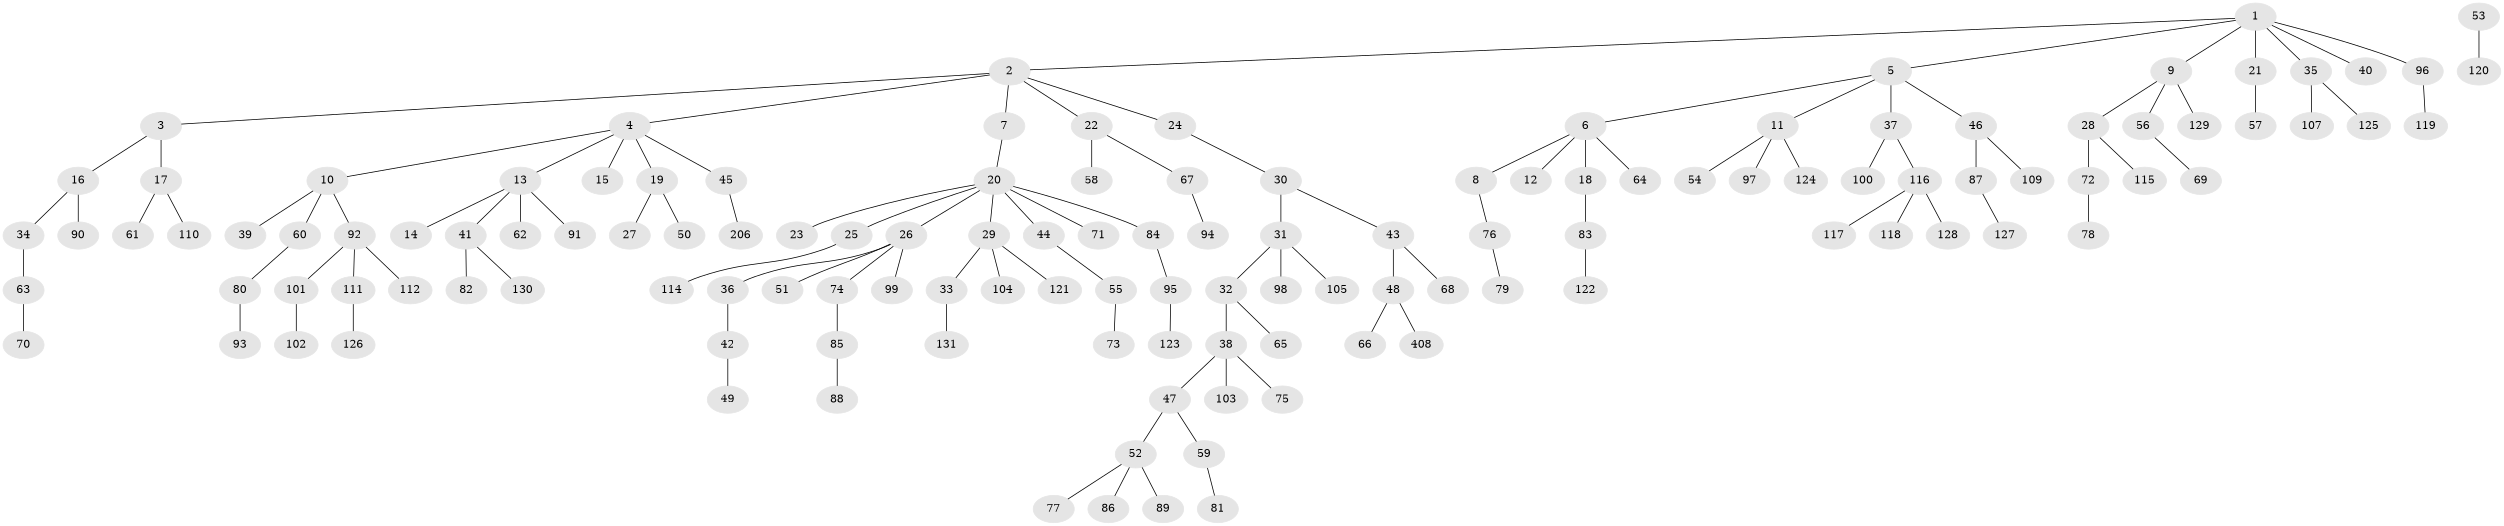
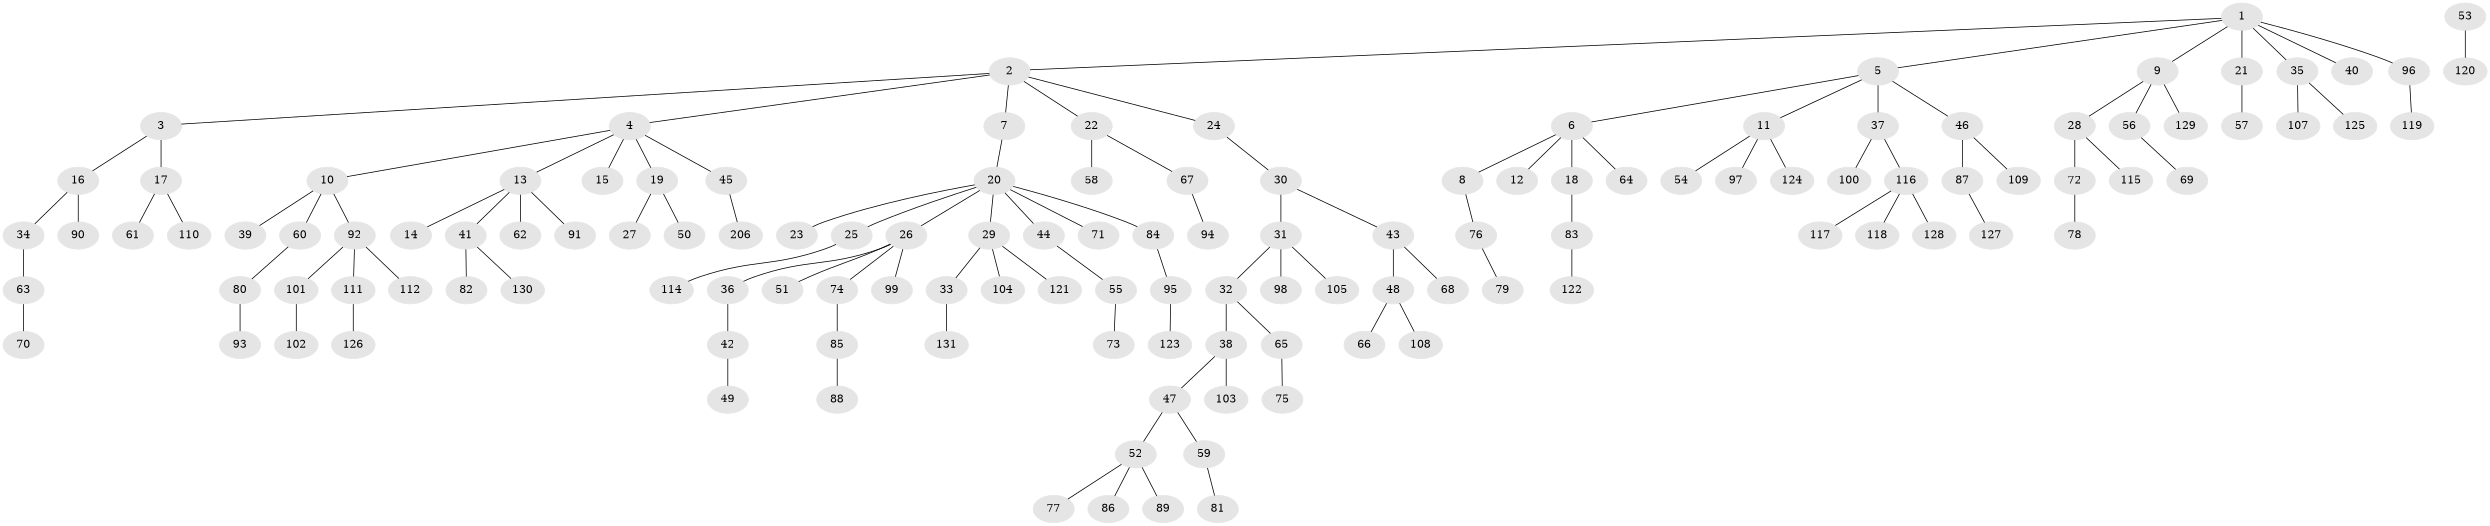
(1421, 345) -> (1421, 345)
(1254, 372) -> (1282, 372)
